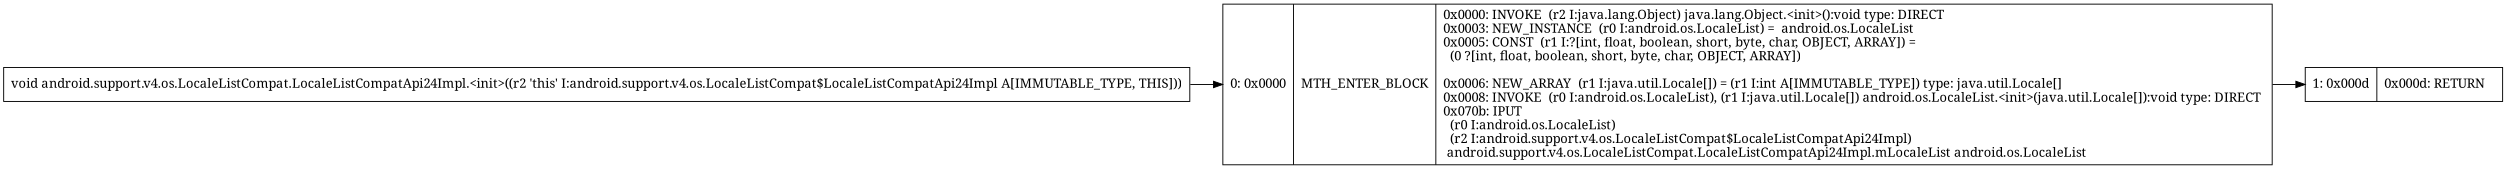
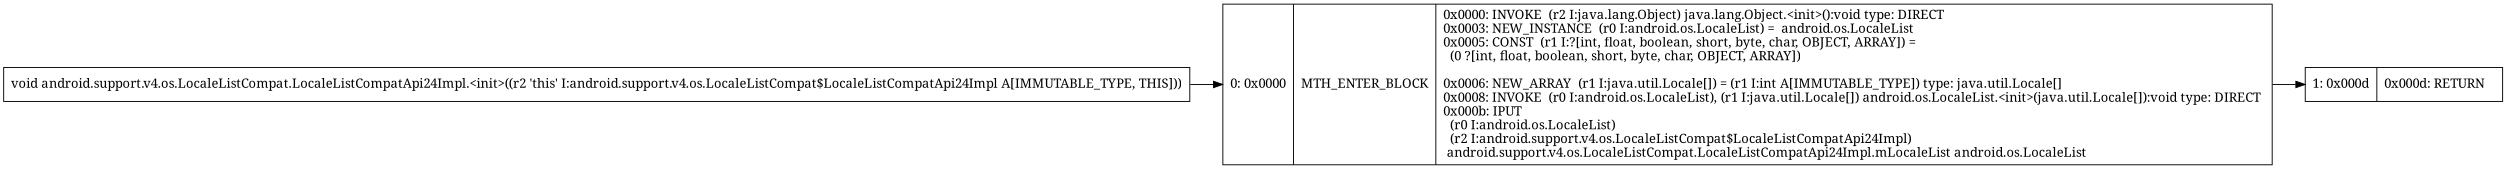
(1486, 112) -> (1486, 112)
